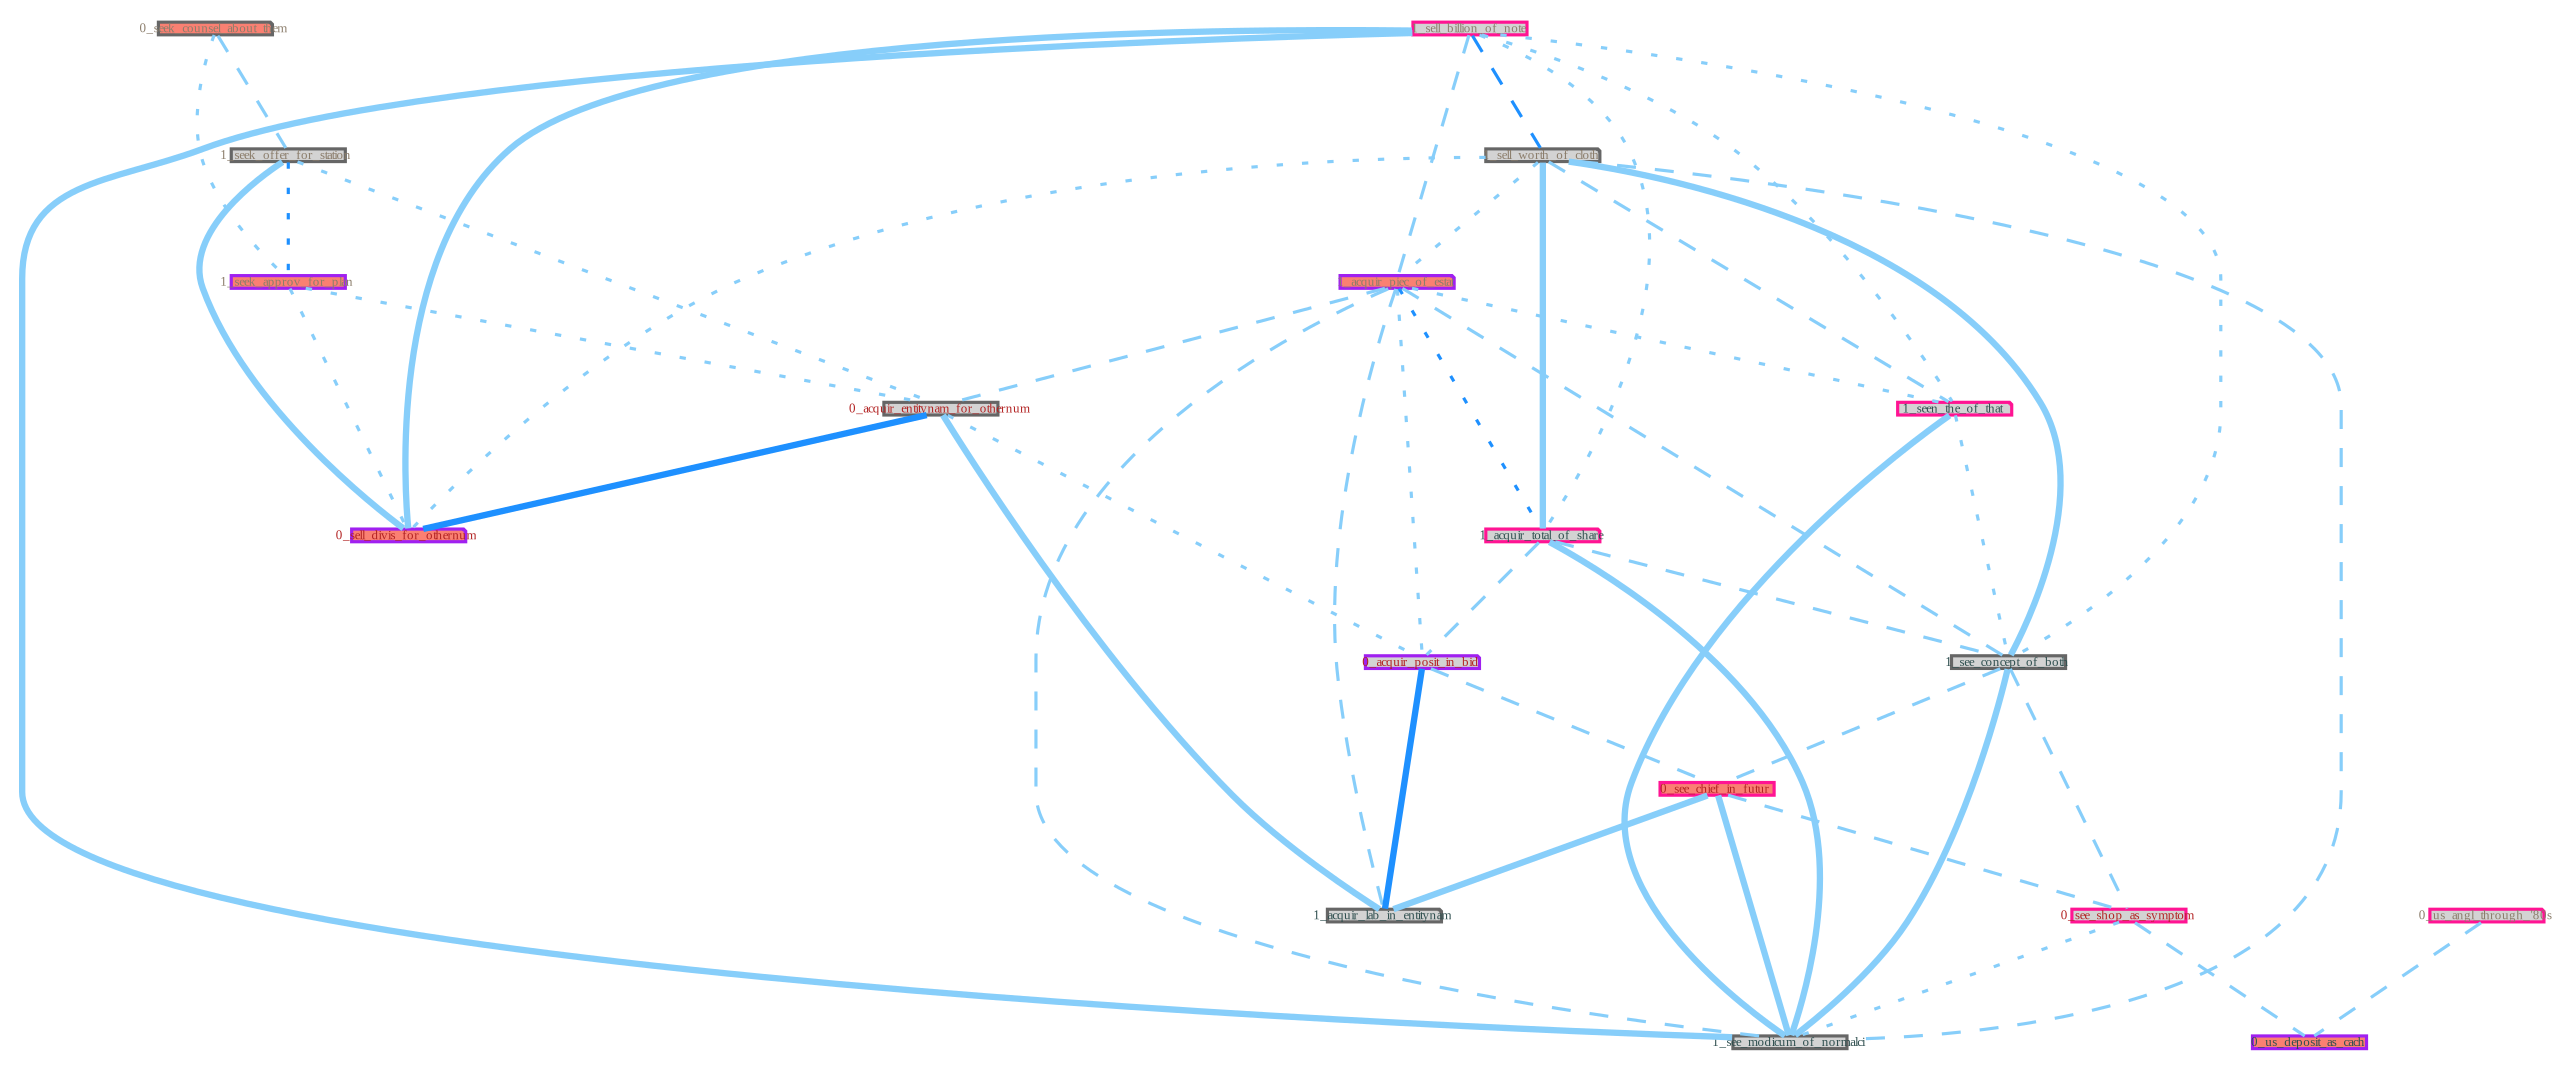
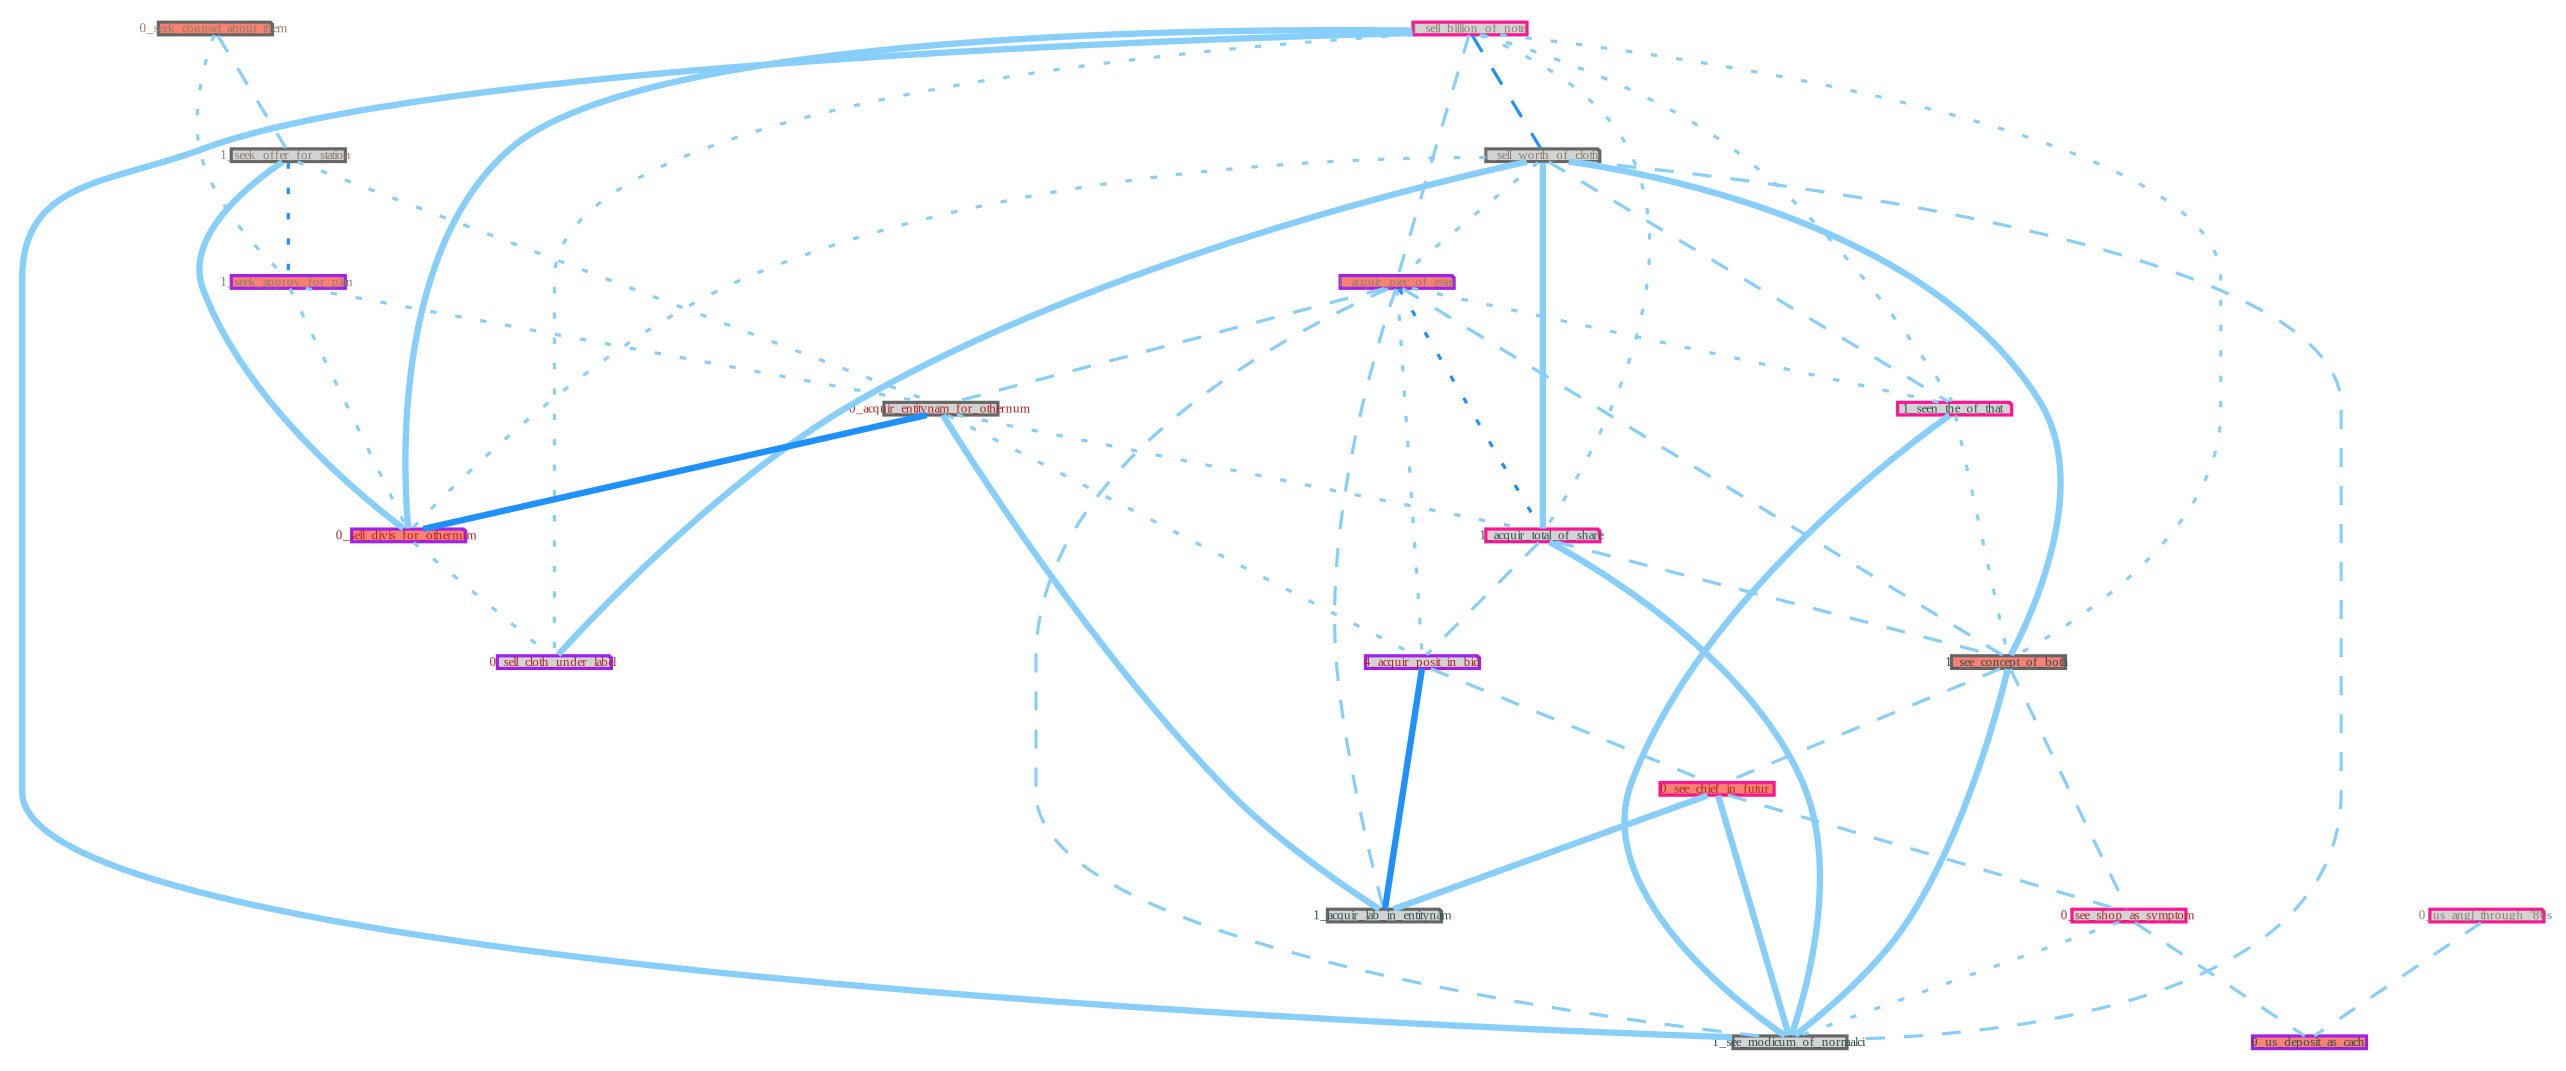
none -> (1242, 472)
none -> (554, 662)
(1422, 662) -> (1422, 662)
(2009, 662) -> (2009, 662)
